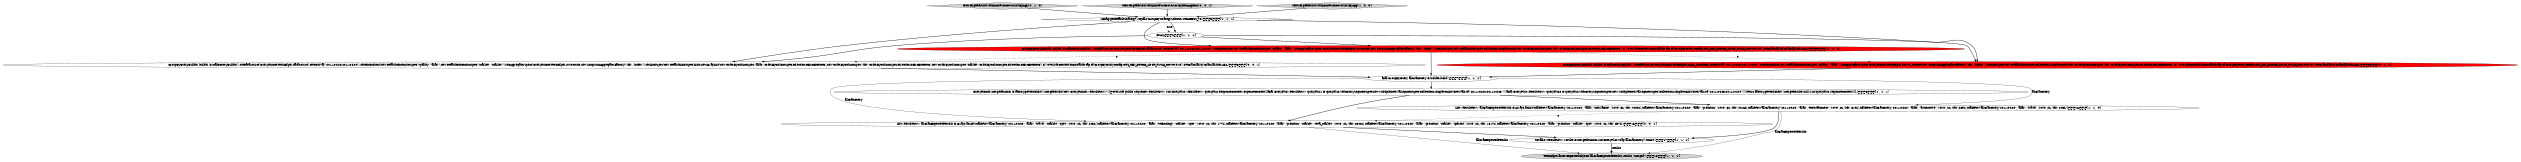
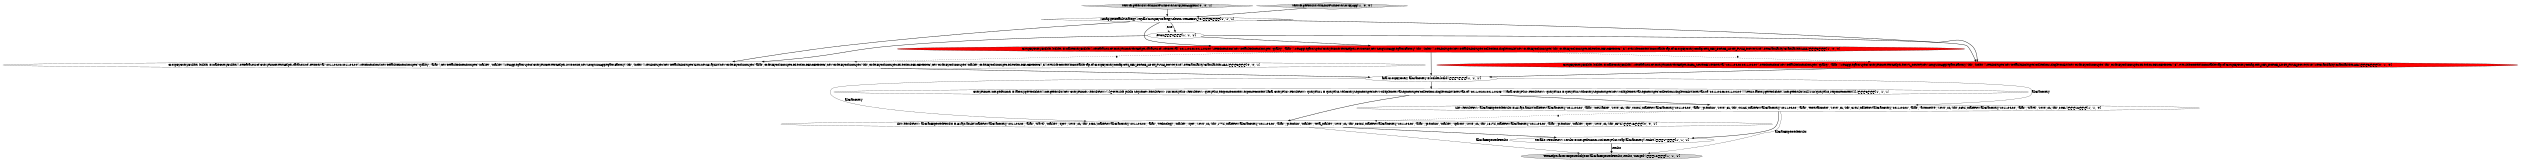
(1002, 6) -> none
